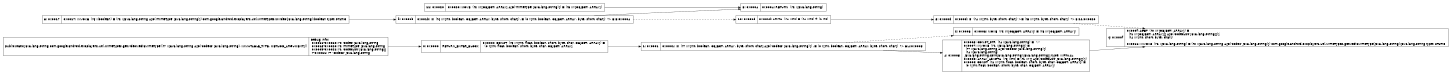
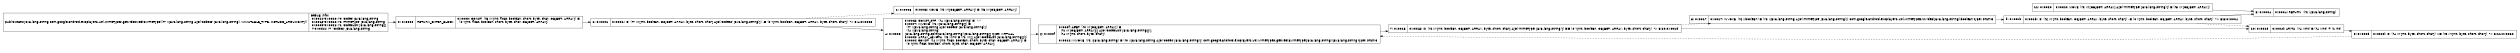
none -> (1535, 29)
